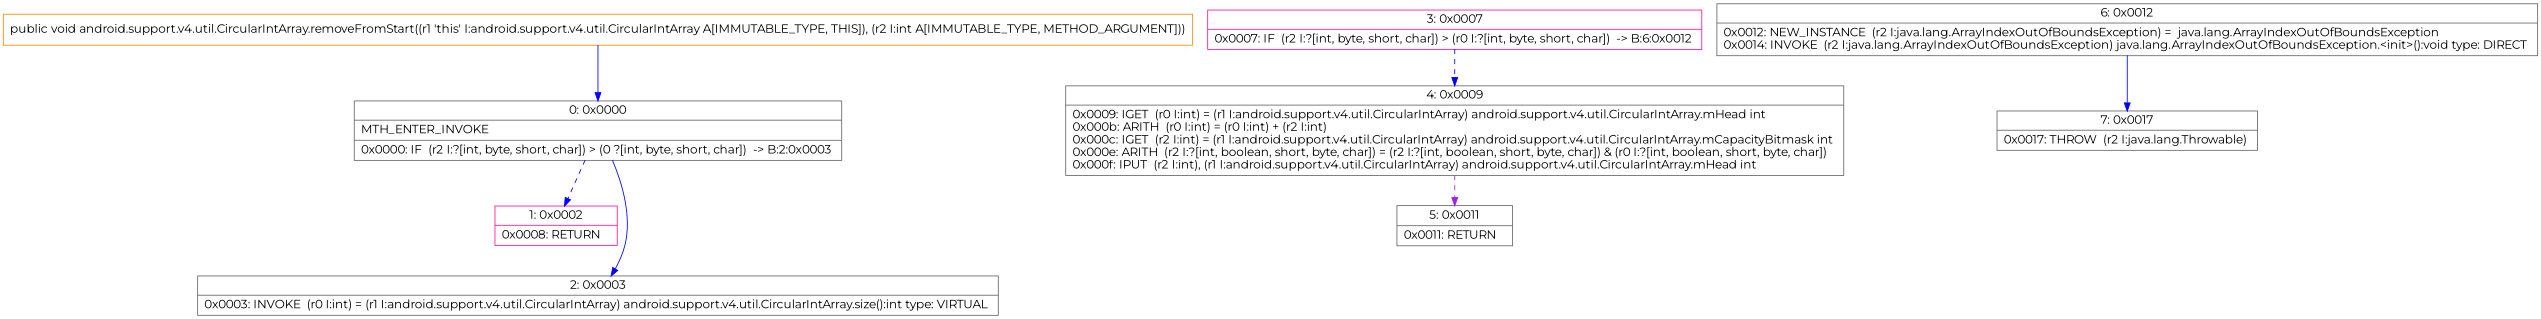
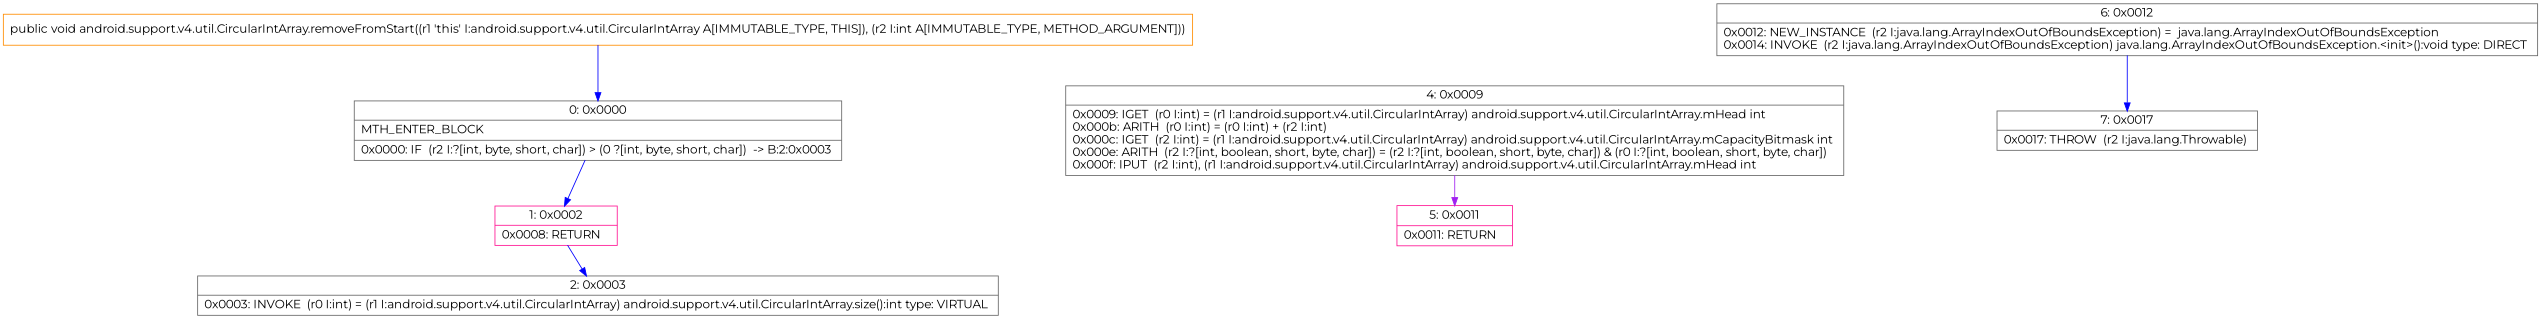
(1455, 30) -> none
(425, 130) -> (423, 130)
(577, 179) -> (577, 179)
(1455, 186) -> (1455, 186)
(627, 214) -> (575, 257)
(1455, 226) -> (1455, 226)
